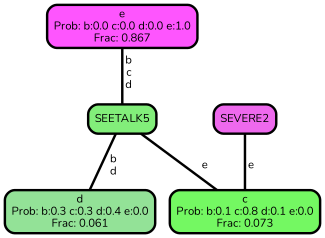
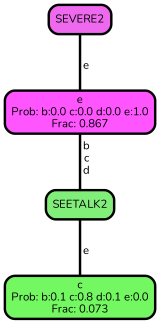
(122, 119) -> (80, 205)
(245, 162) -> (80, 62)
(80, 212) -> none
